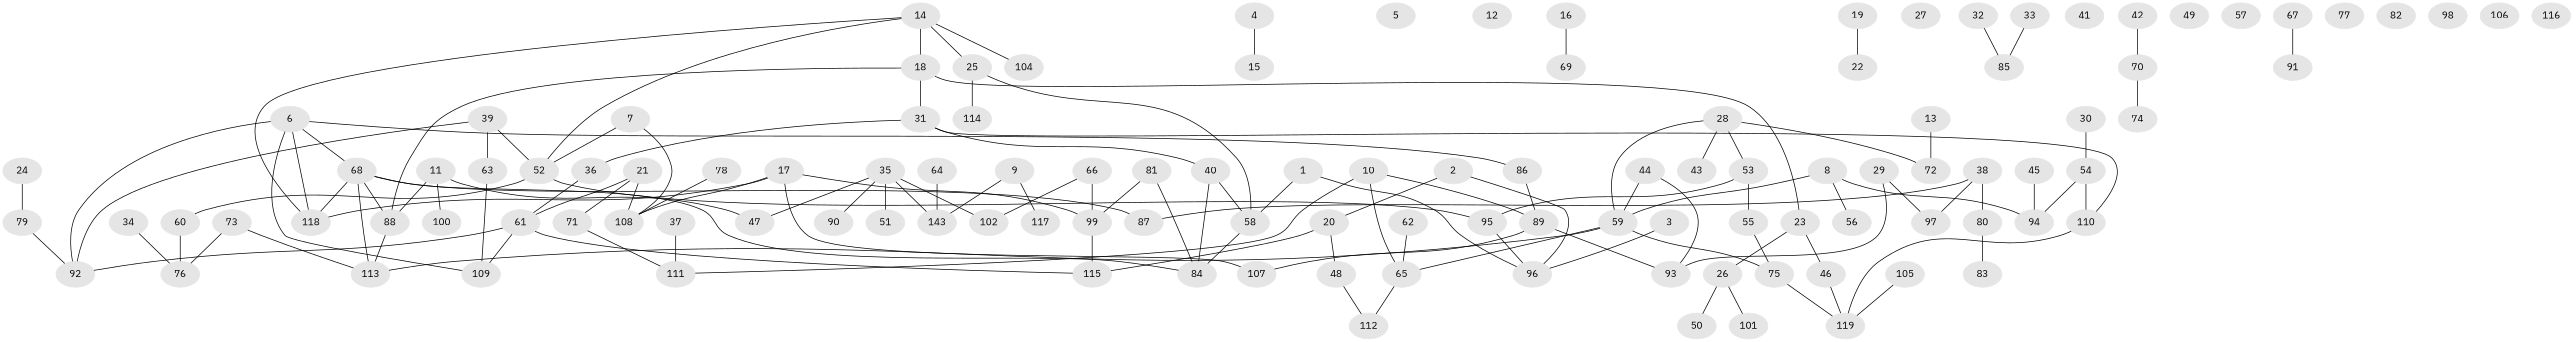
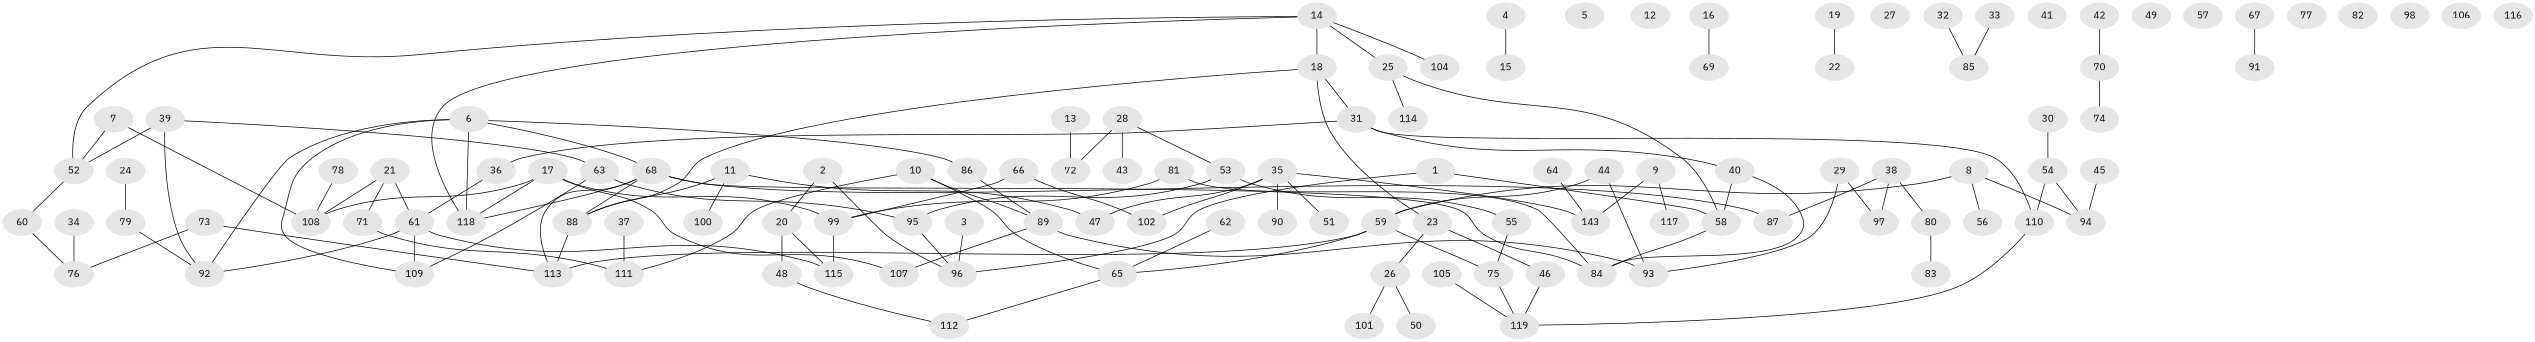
(1634, 144) -> none
(1011, 204) -> (804, 203)
